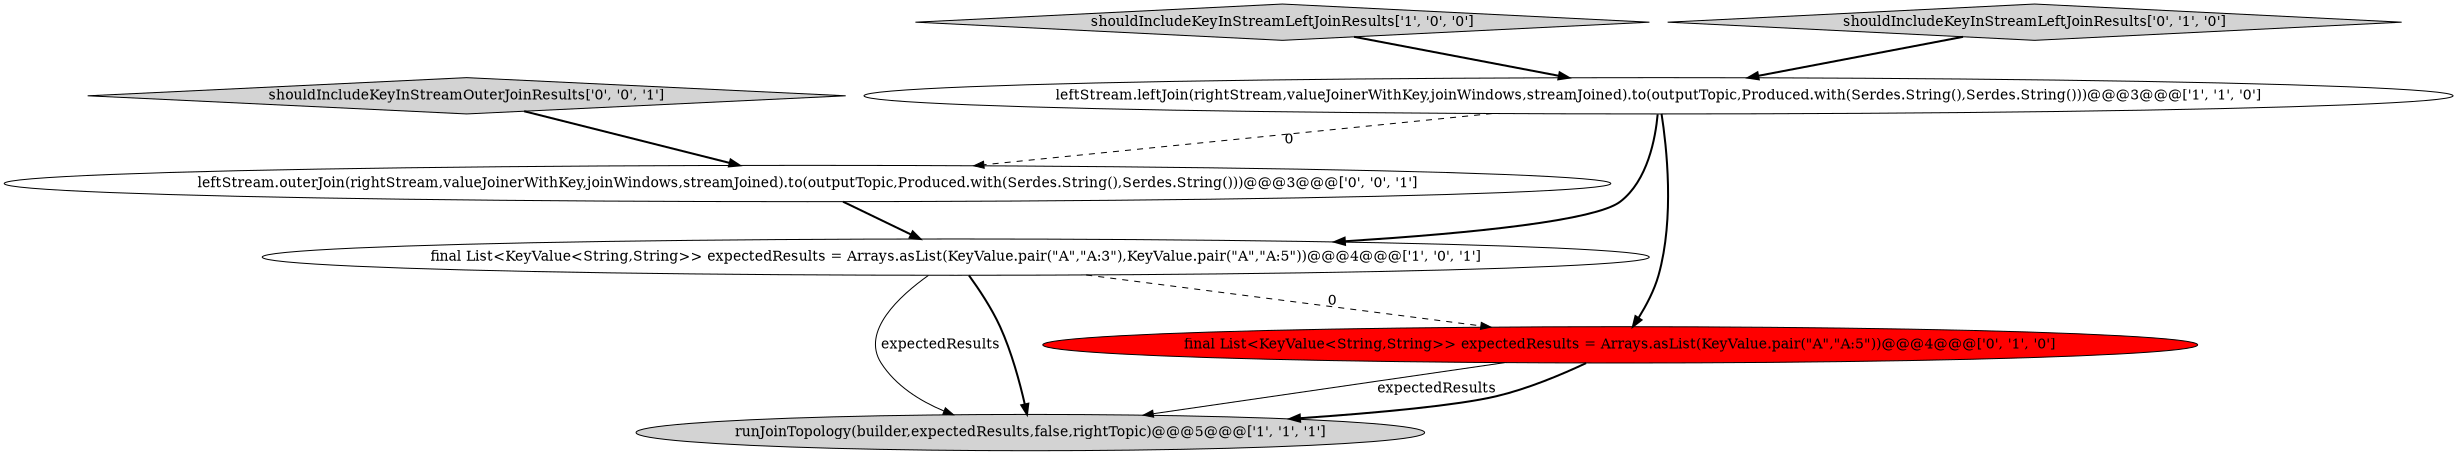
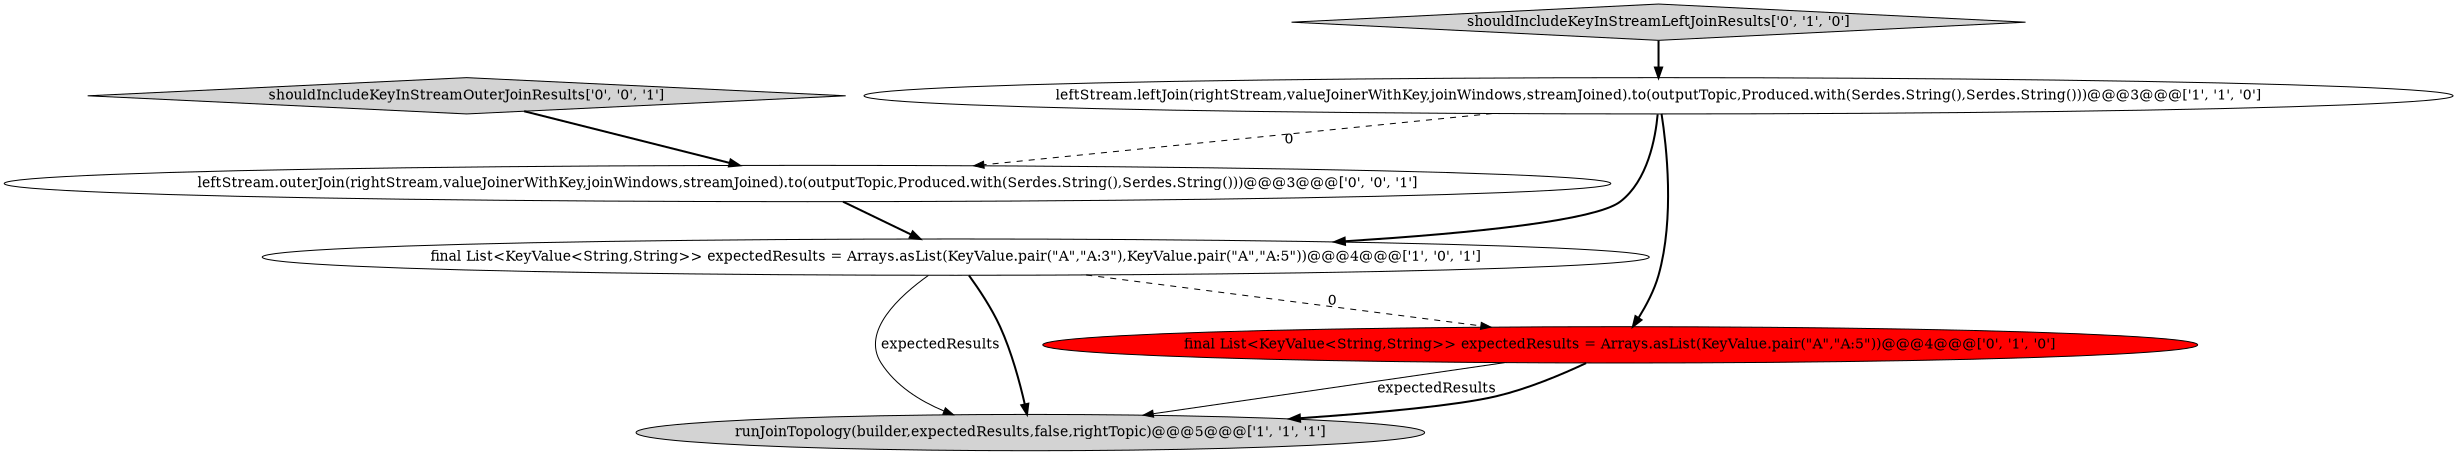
(1282, 22) -> none
